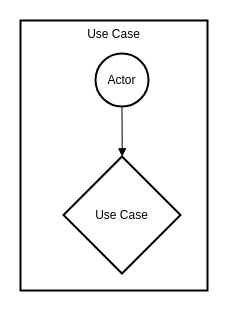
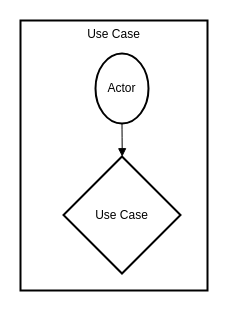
(122, 80) -> (122, 89)
